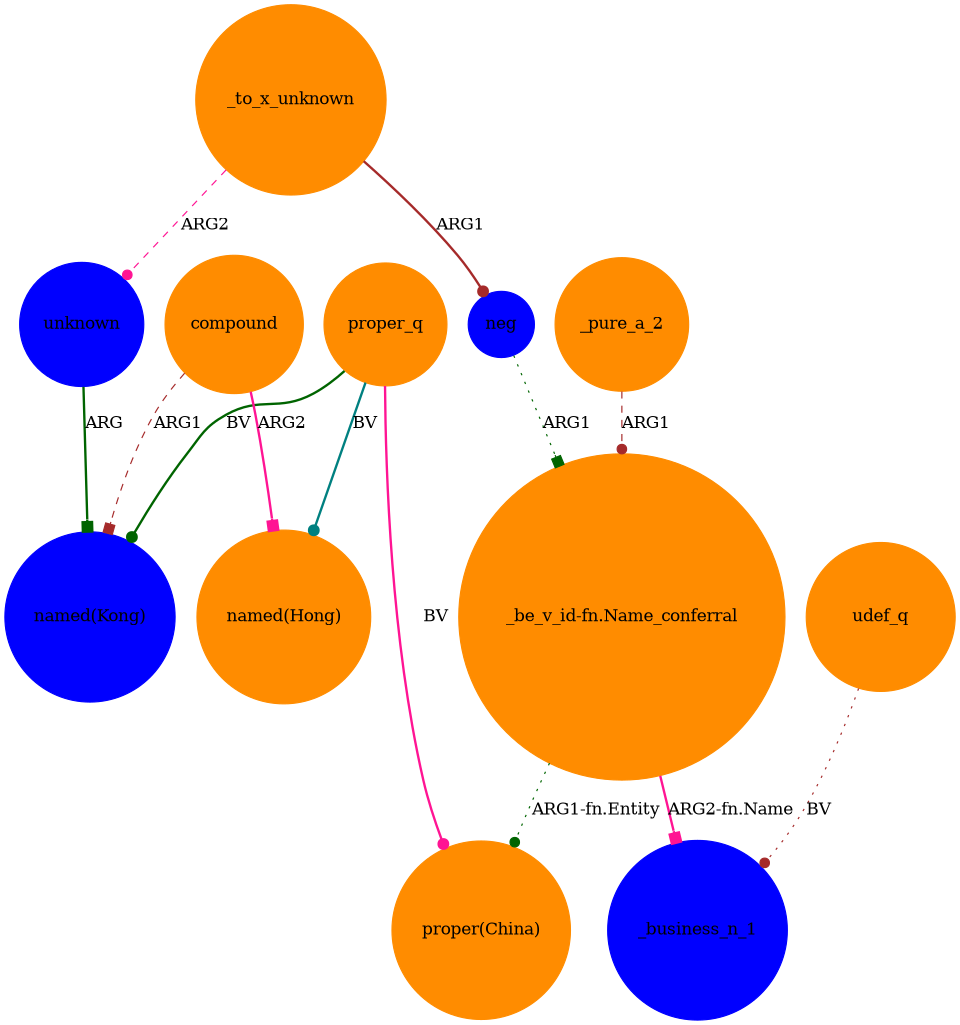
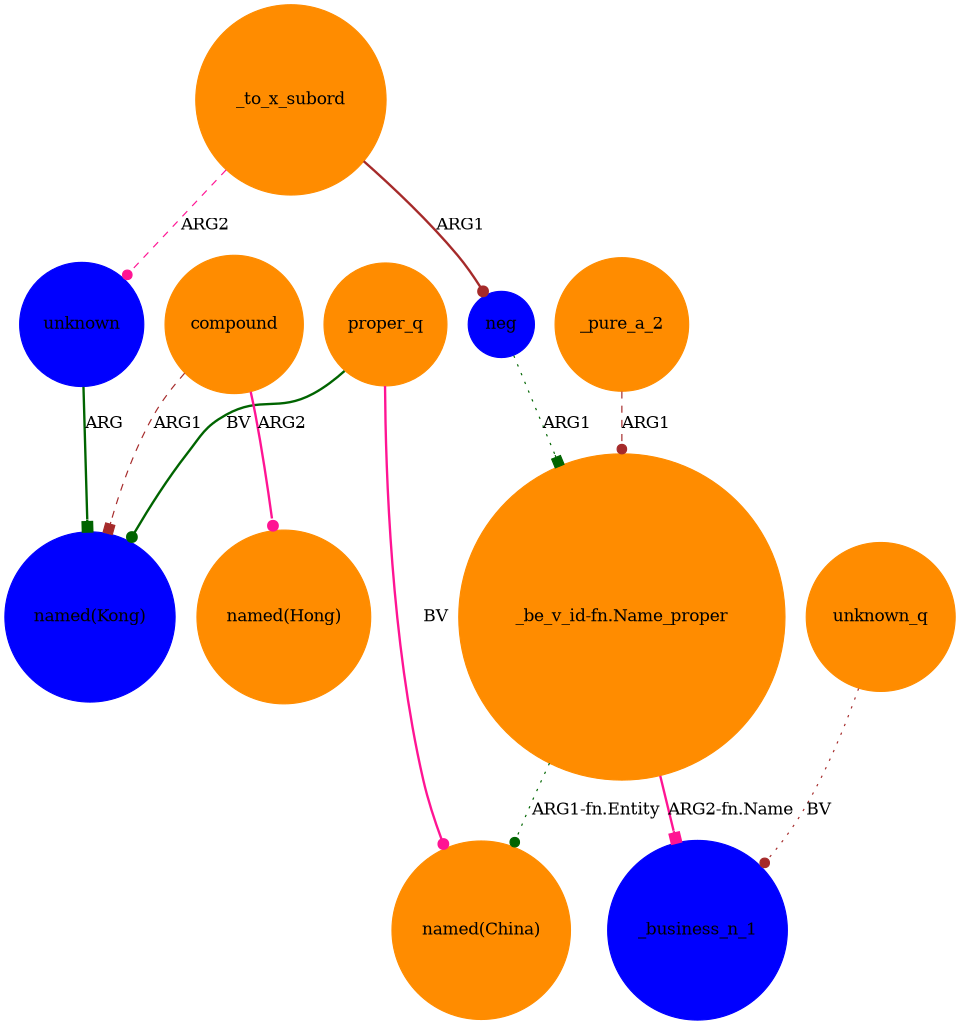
(291, 100) -> (291, 100)
(340, 454) -> none
(262, 455) -> (262, 455)
(622, 617) -> (622, 617)
(881, 617) -> (881, 617)
(481, 930) -> (481, 930)
